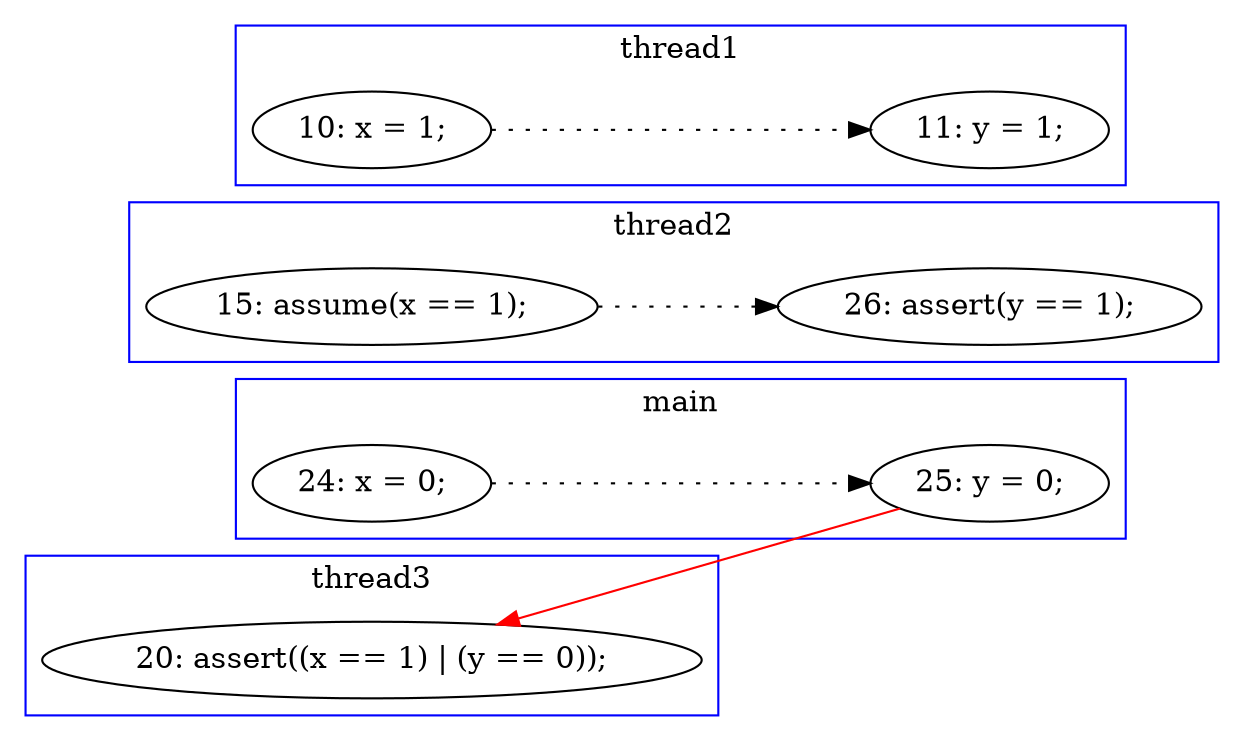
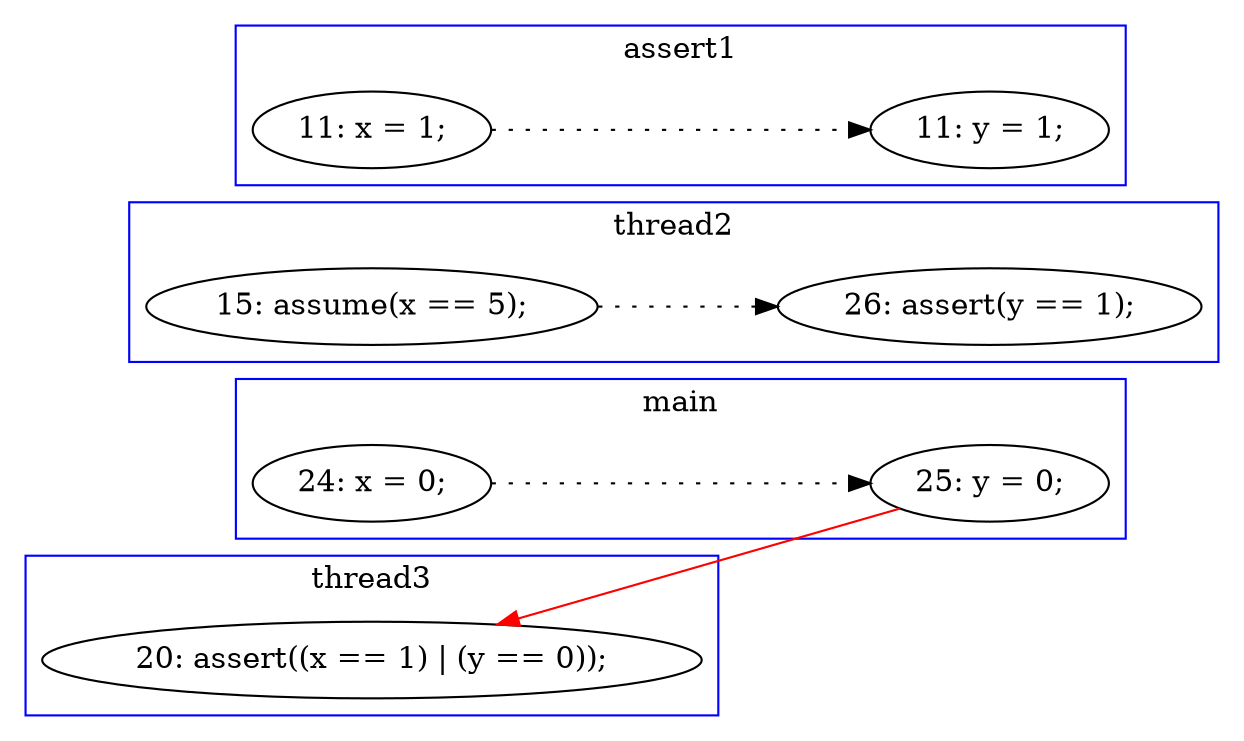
(681, 50) -> (681, 50)
(372, 130) -> (372, 130)
(372, 307) -> (372, 307)
